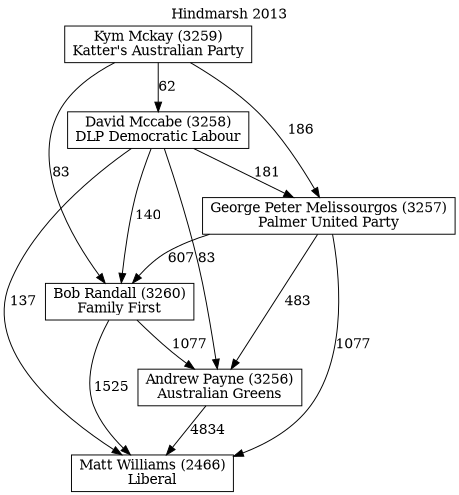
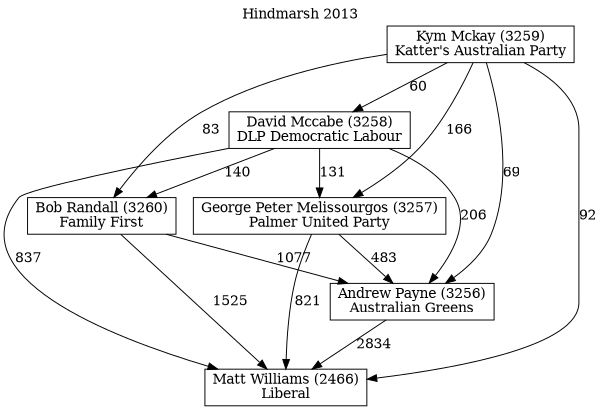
(167, 87) -> (418, 87)
(301, 130) -> (459, 130)
(267, 173) -> (333, 173)
none -> (502, 177)
(171, 250) -> none
(207, 259) -> (474, 216)
none -> (579, 283)
(23, 302) -> (29, 259)
(353, 345) -> (308, 302)
(208, 430) -> (374, 345)
